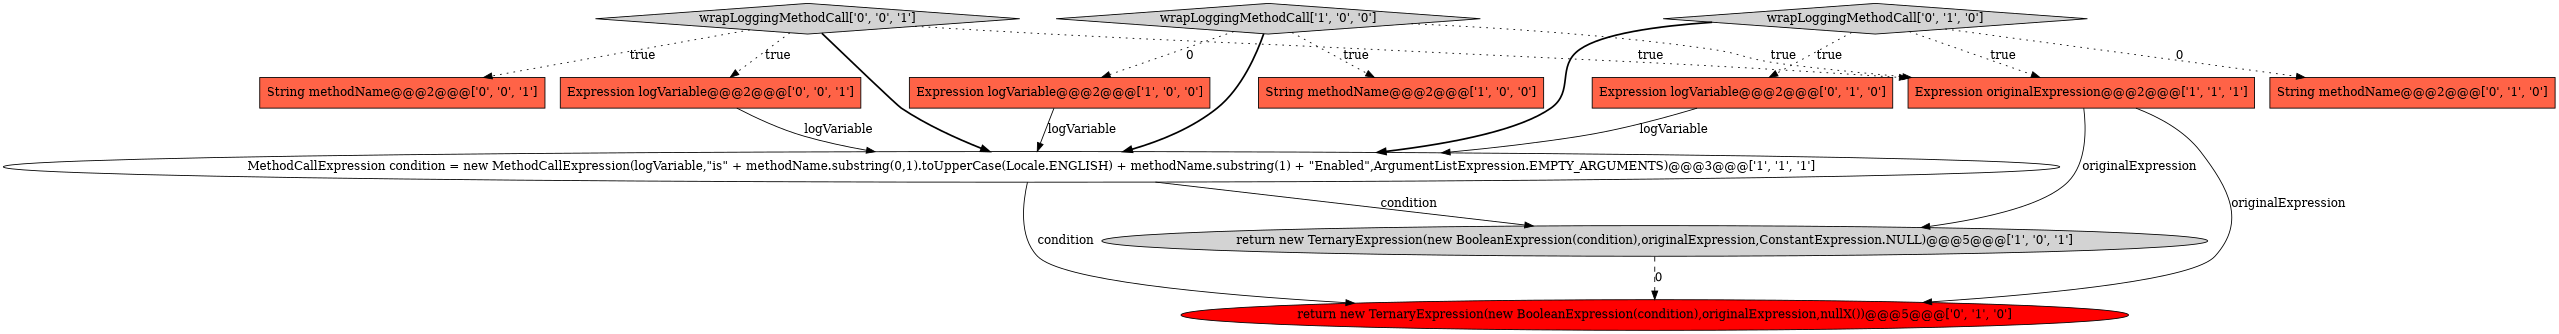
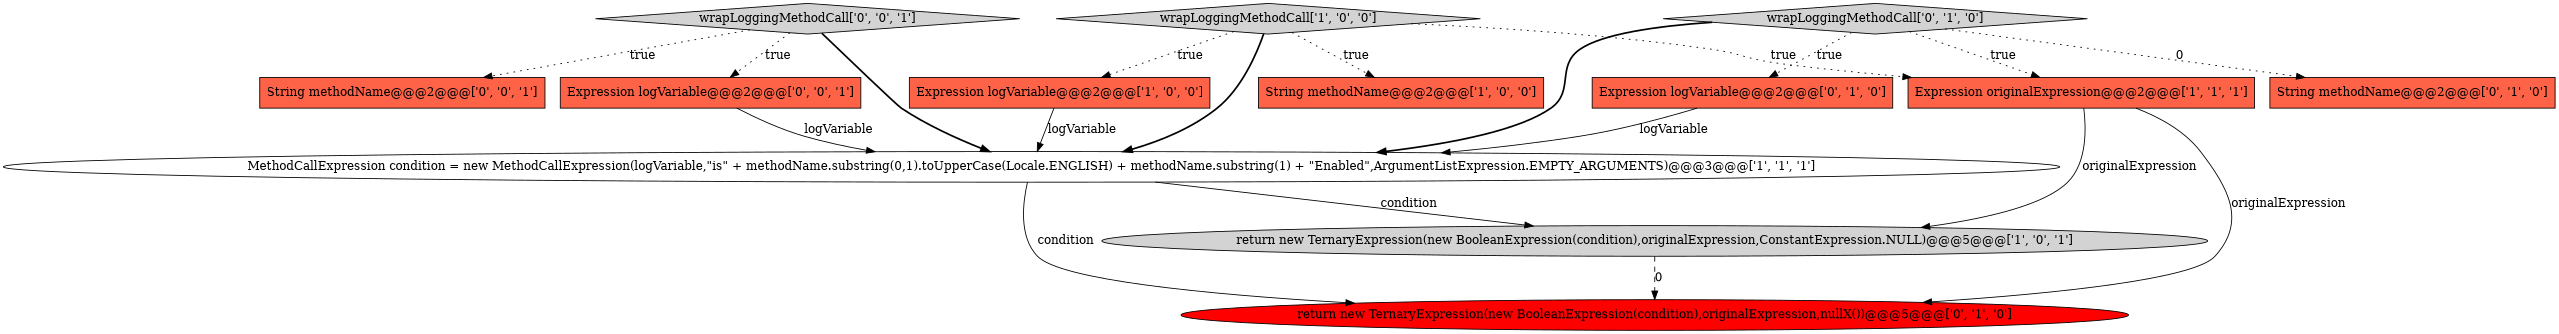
(1407, 51) -> none
(1190, 56) -> (1190, 56)
